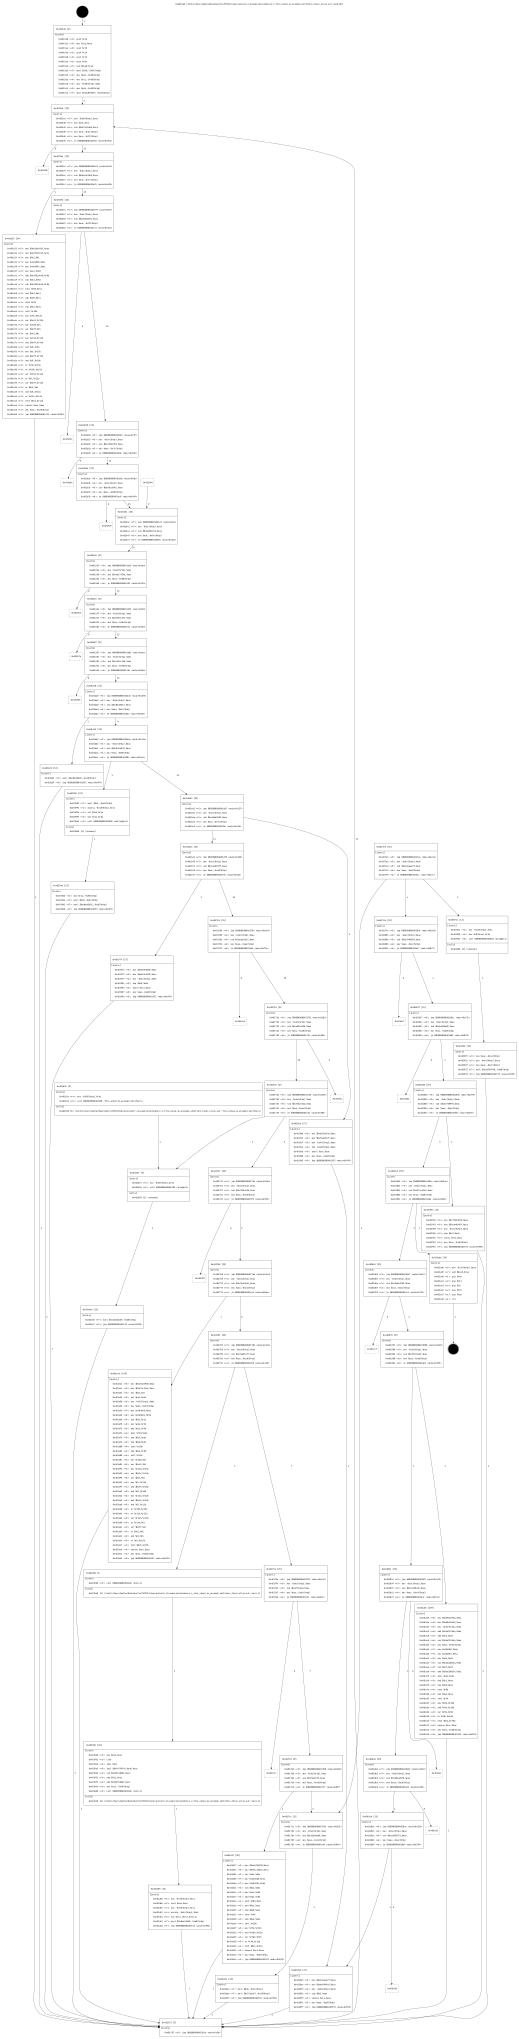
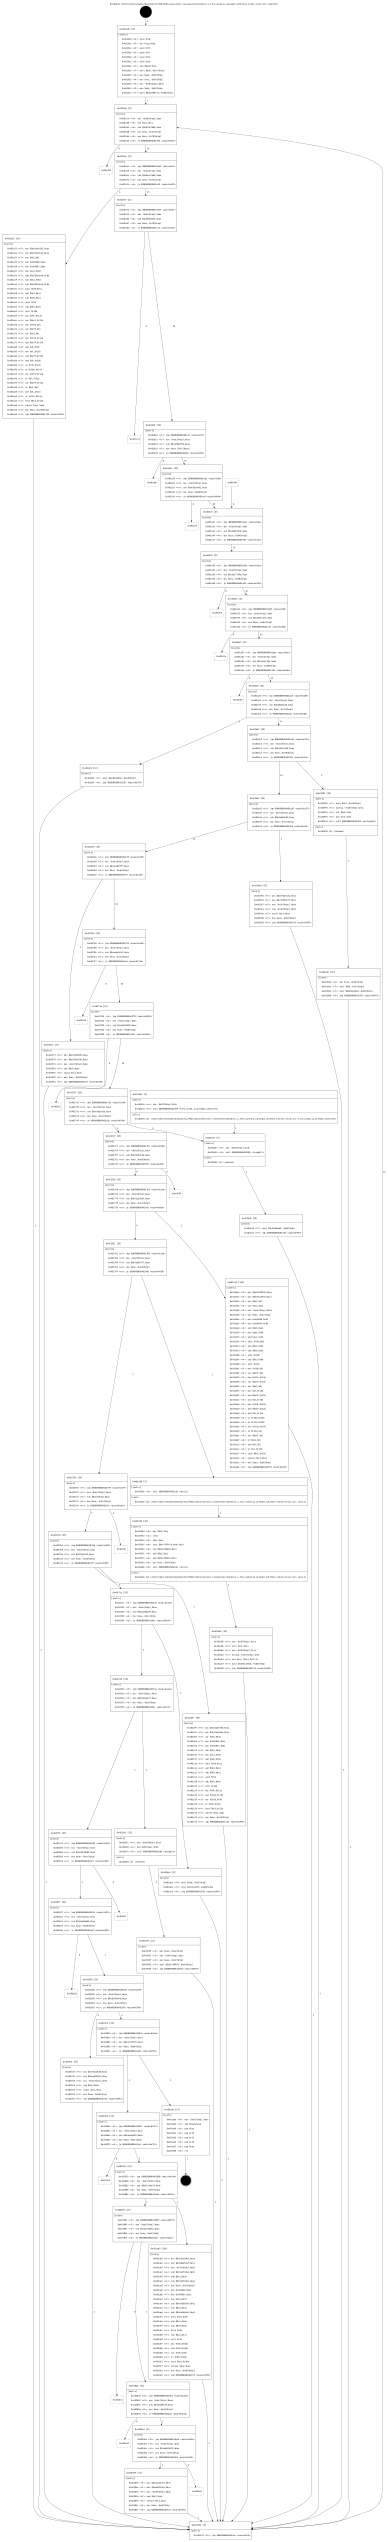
(360, 1343) -> (142, 1649)
(347, 1564) -> (342, 1757)
